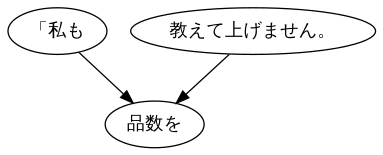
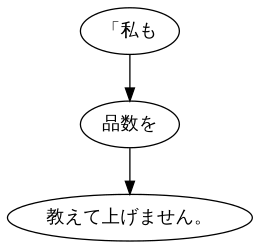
(208, 74) -> (130, 165)
